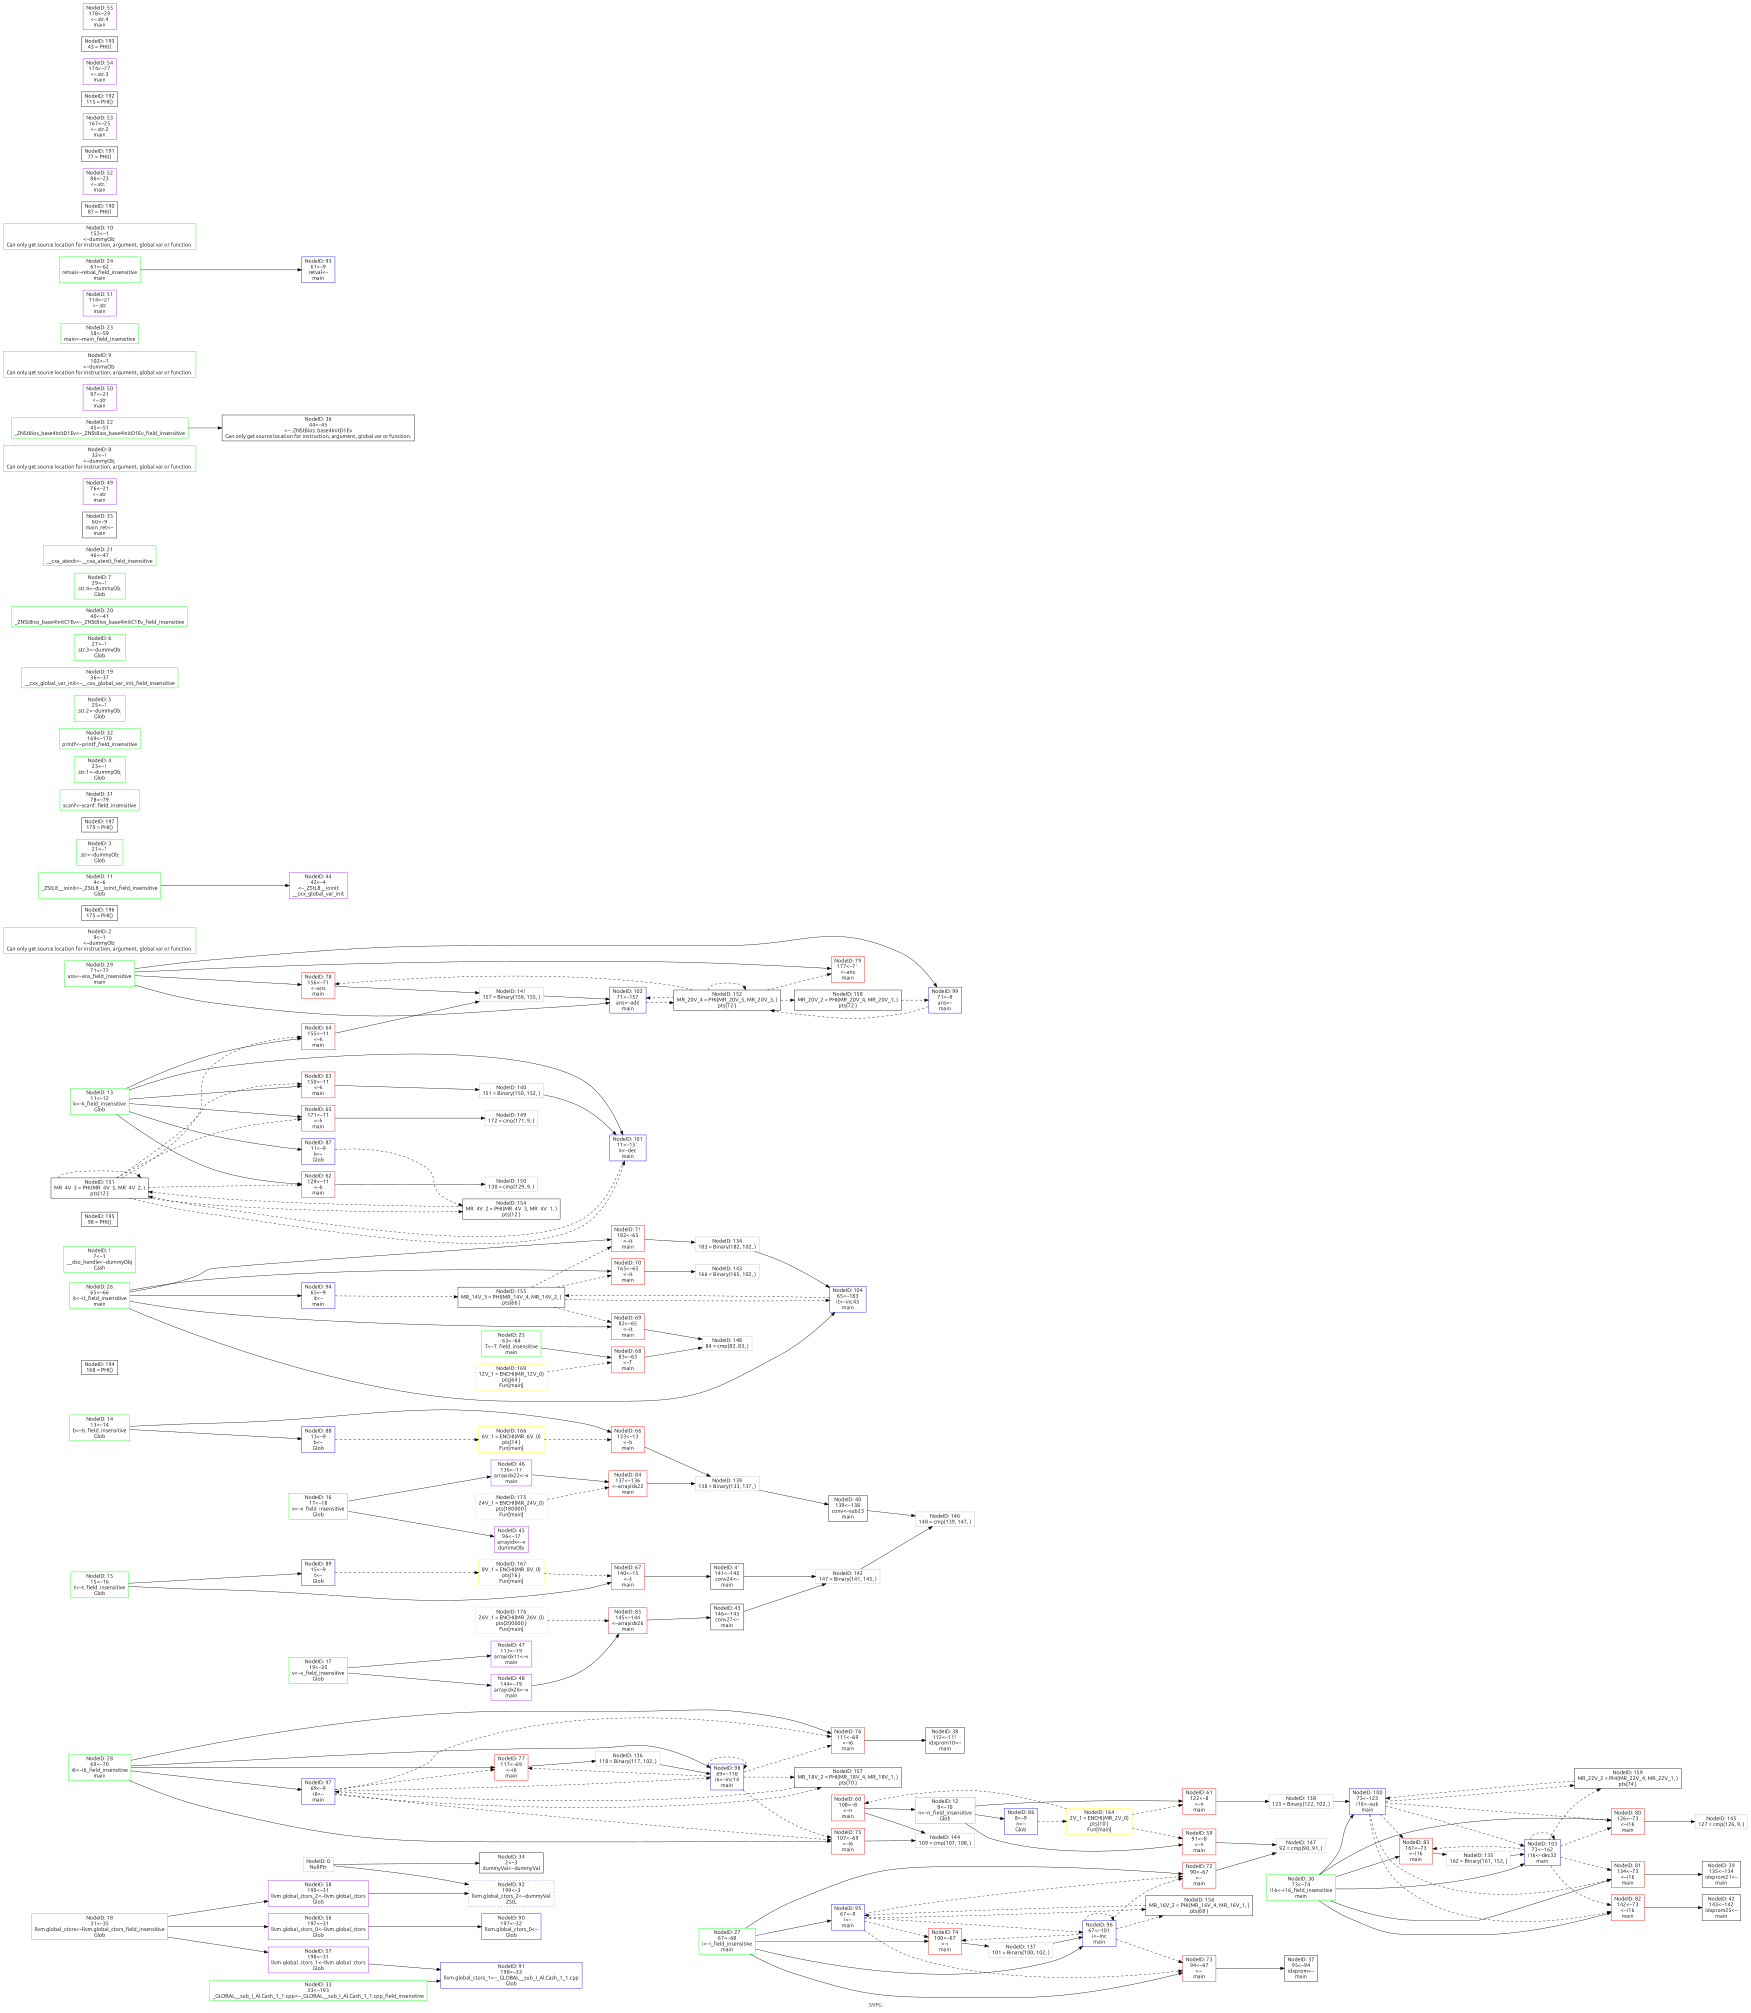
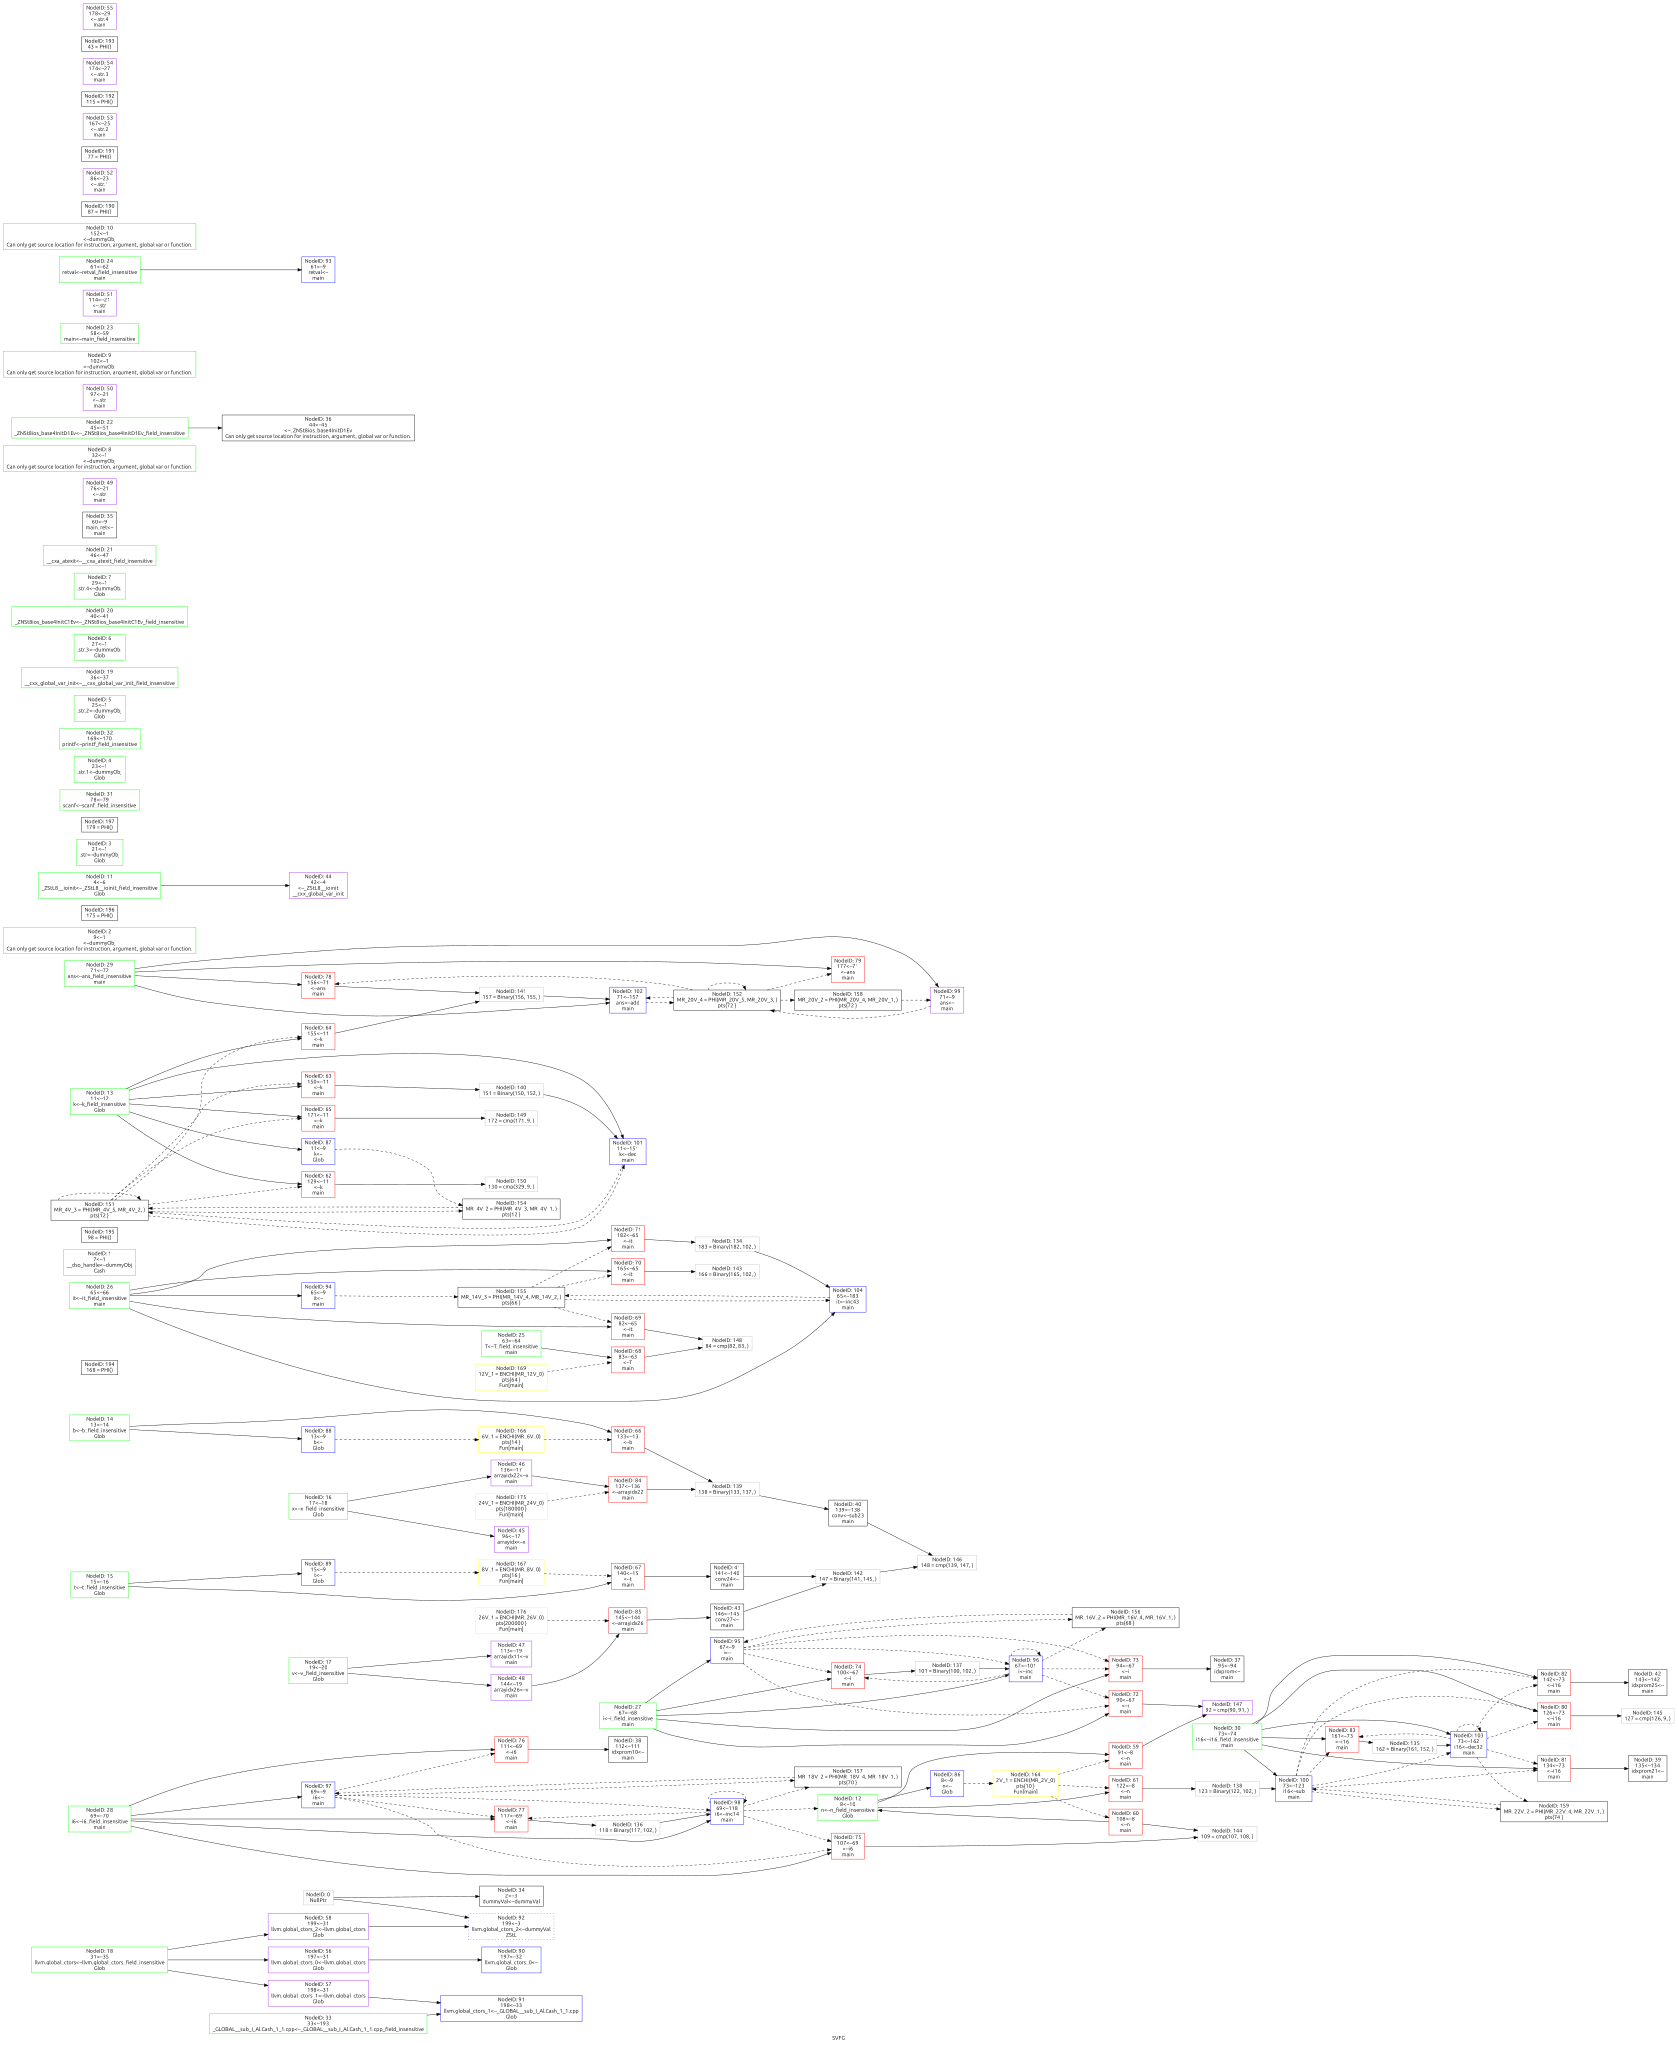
(945, 1000) -> (947, 1000)
(511, 1187) -> (511, 1187)
(511, 1548) -> (511, 1548)
(786, 1759) -> (779, 1810)
(1301, 1846) -> (1227, 1707)
